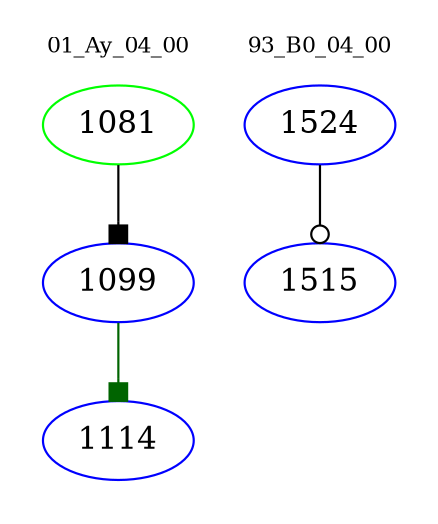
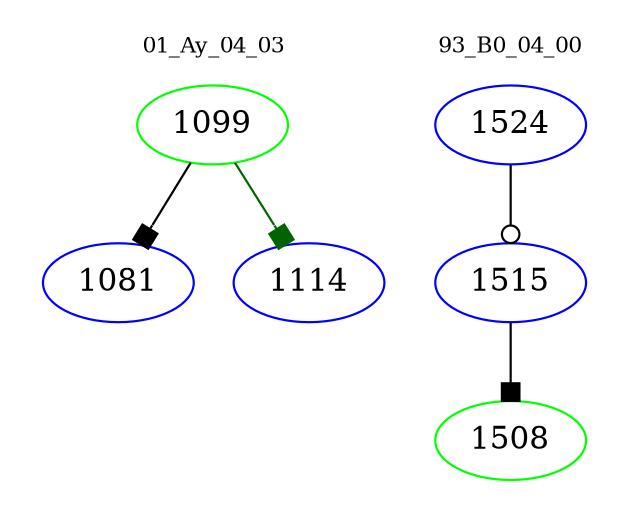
(118, 47) -> (214, 47)
(118, 125) -> (118, 283)
(118, 193) -> (172, 194)
(118, 283) -> (213, 125)
none -> (511, 441)
